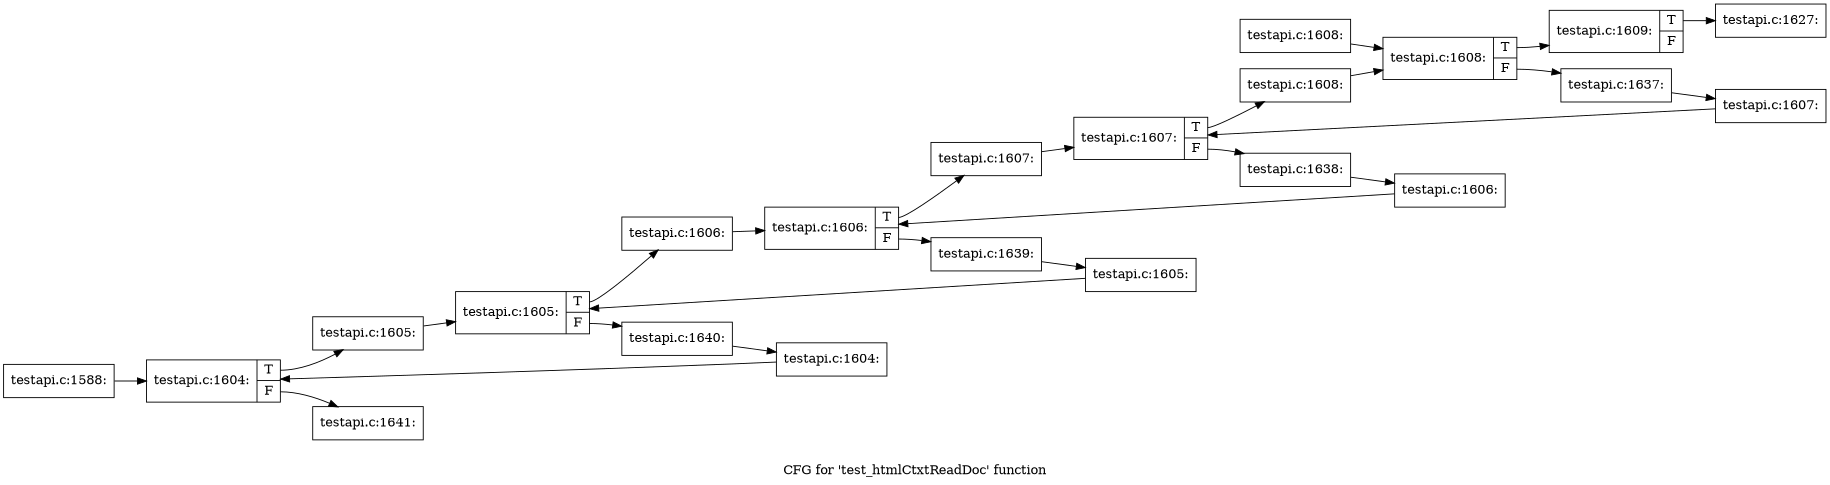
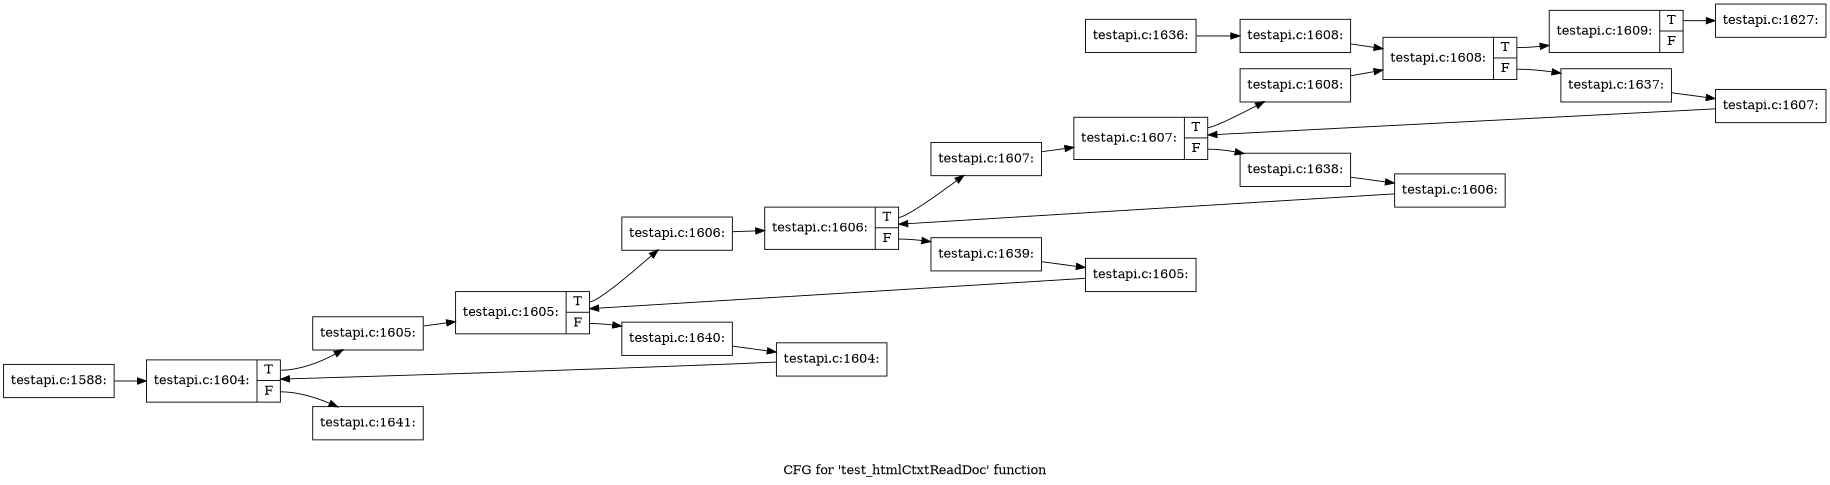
none -> (1141, 36)
